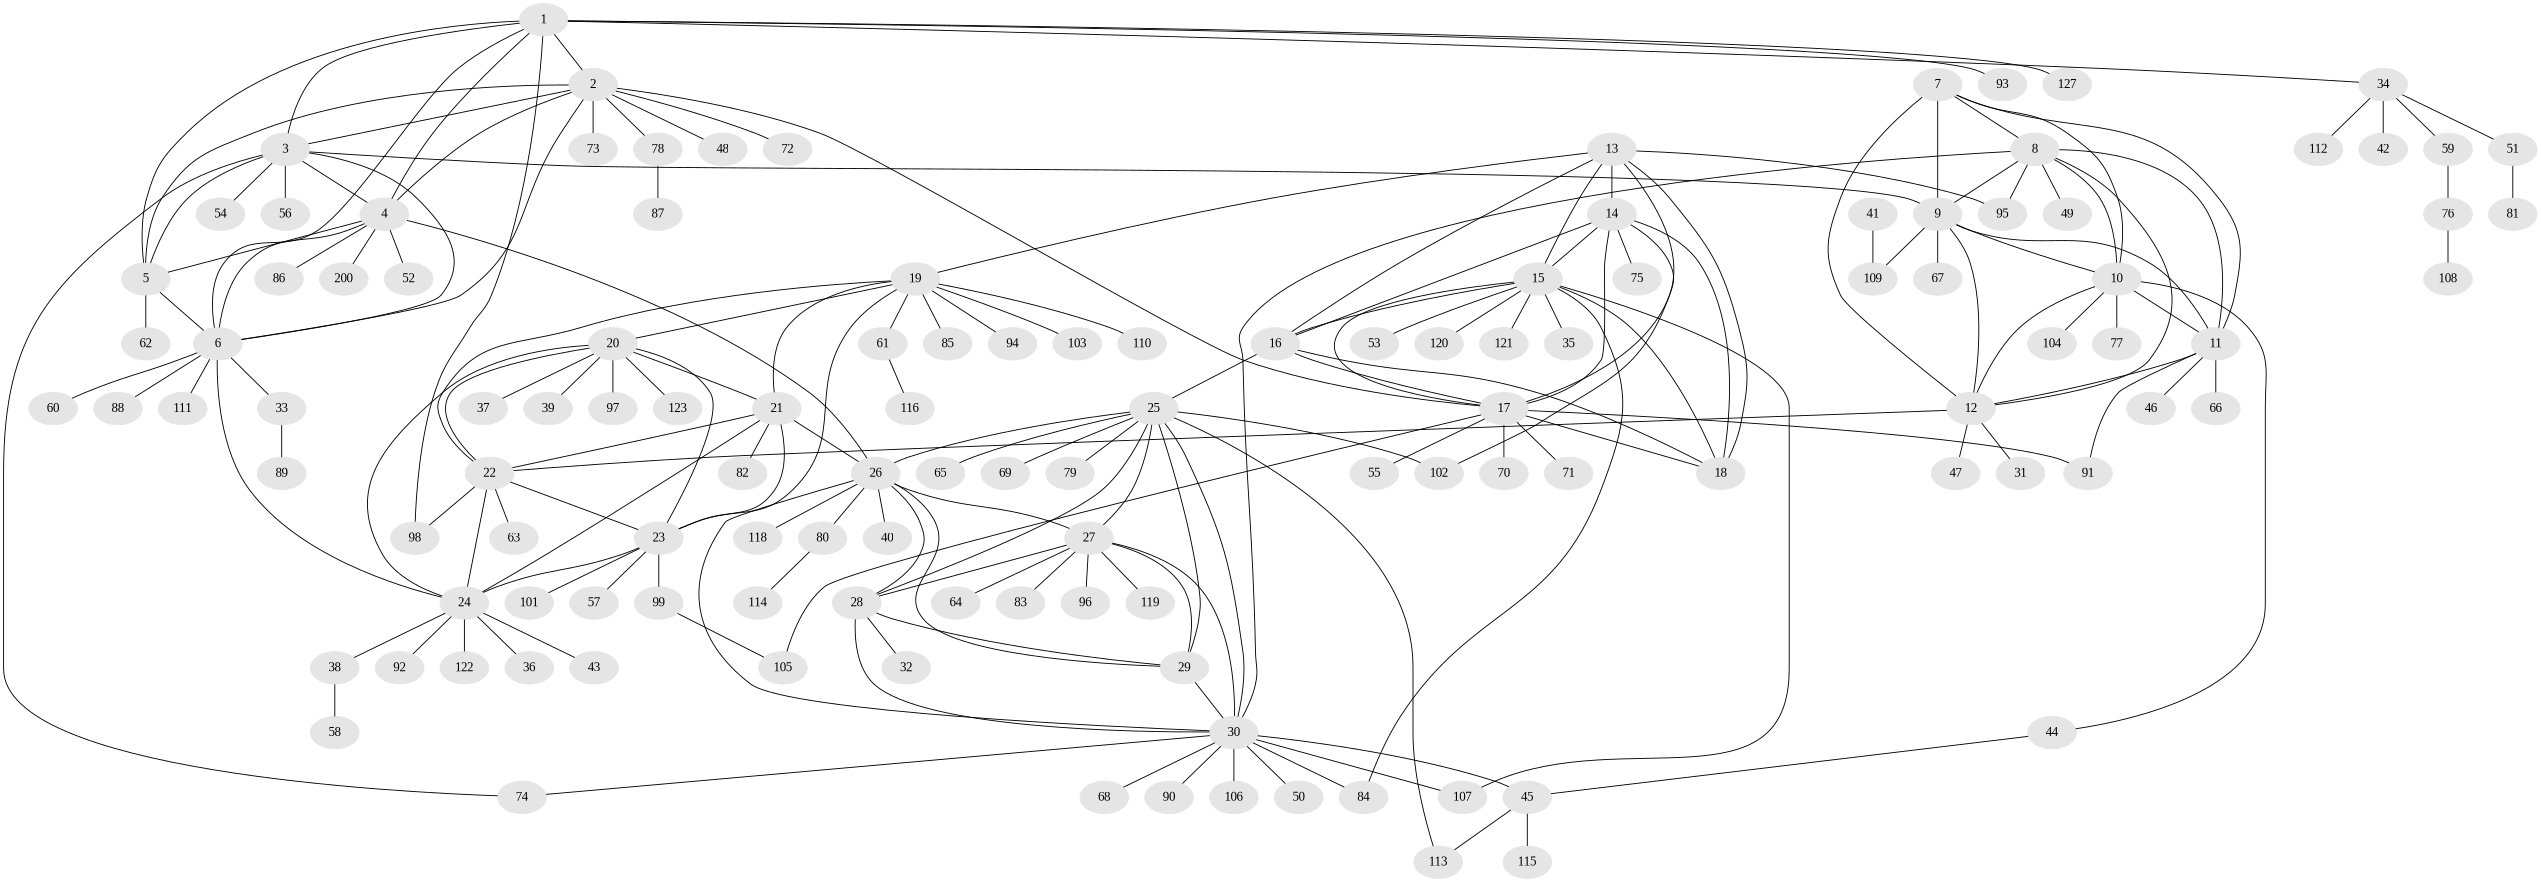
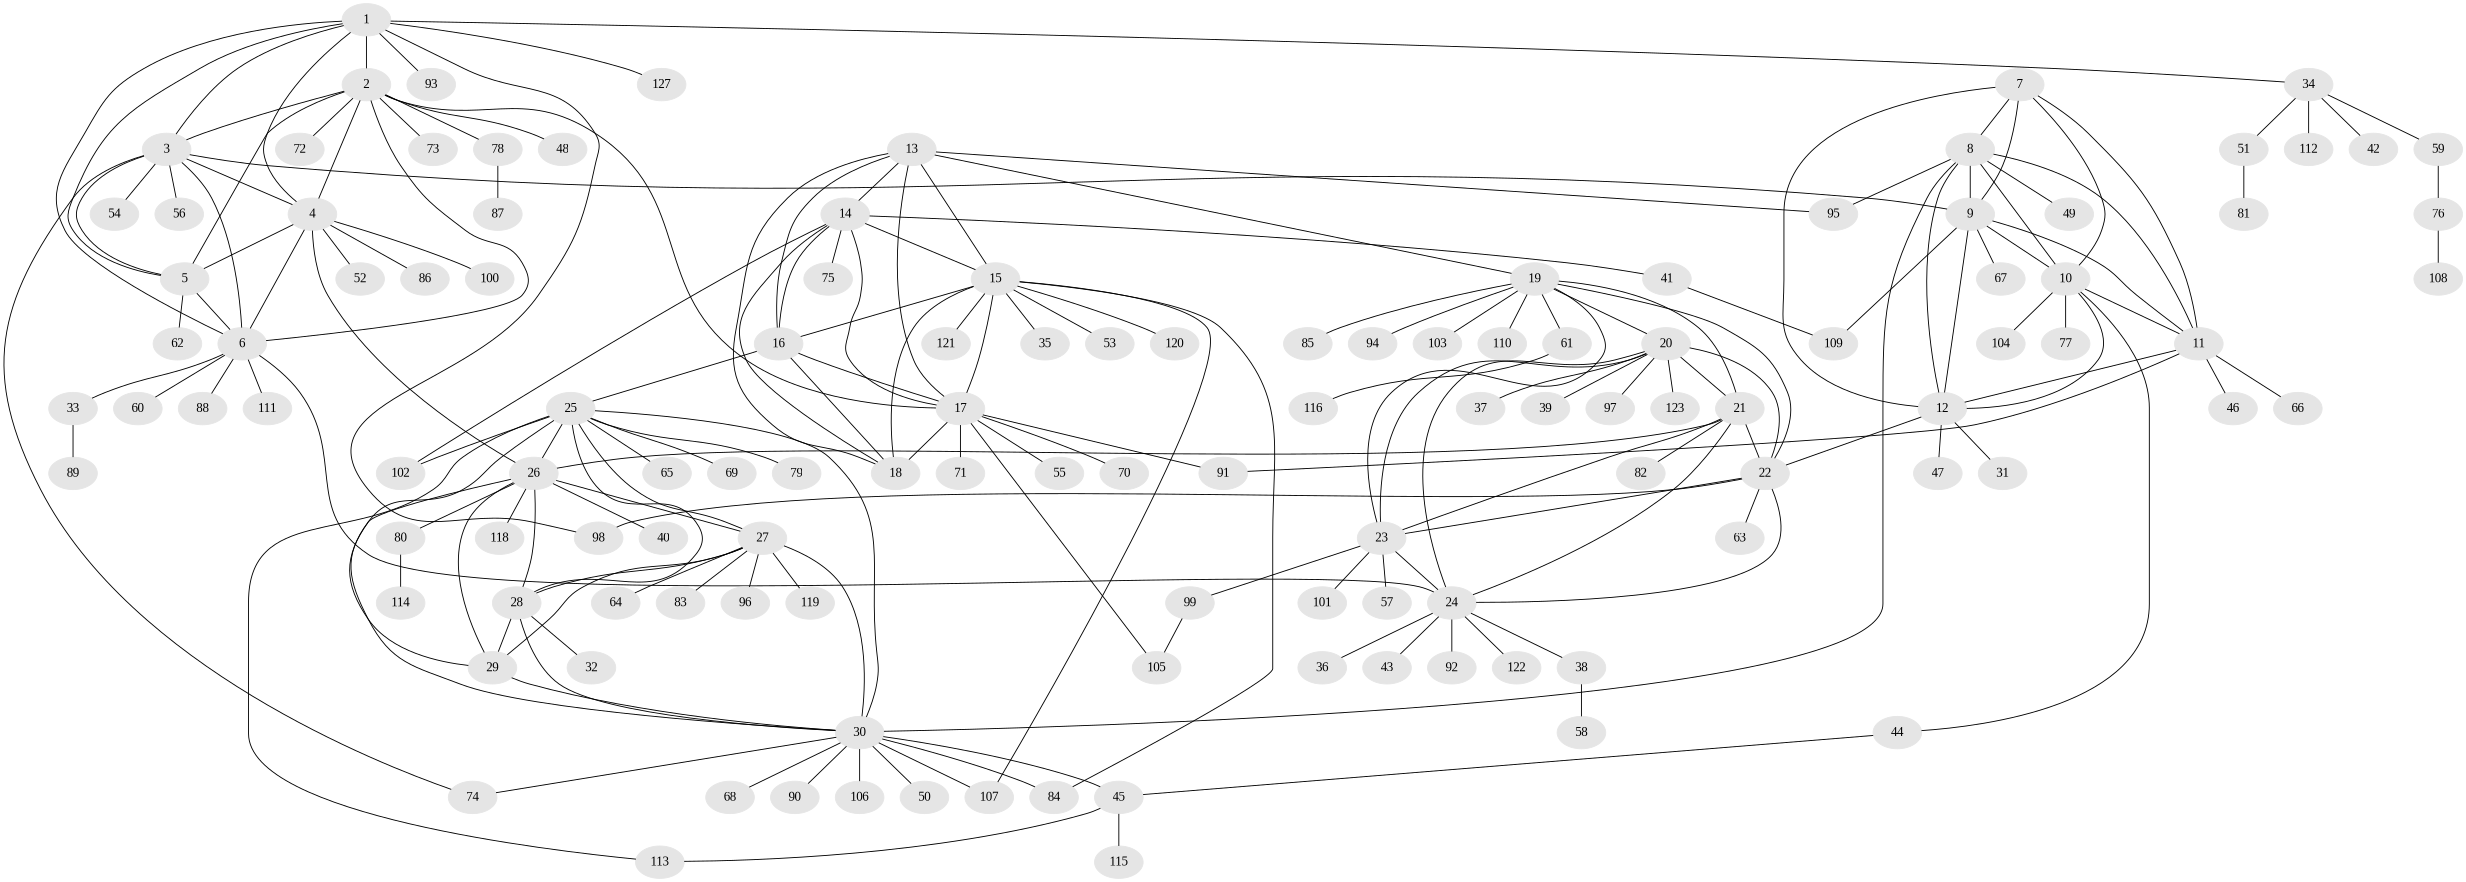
none -> (1257, 236)
(344, 279) -> (490, 279)
